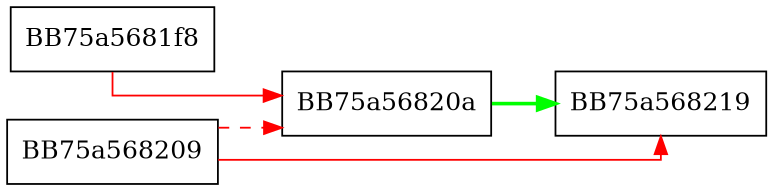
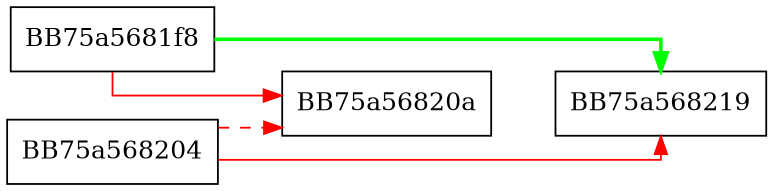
(515, 104) -> (444, 39)
(113, 152) -> (113, 152)
